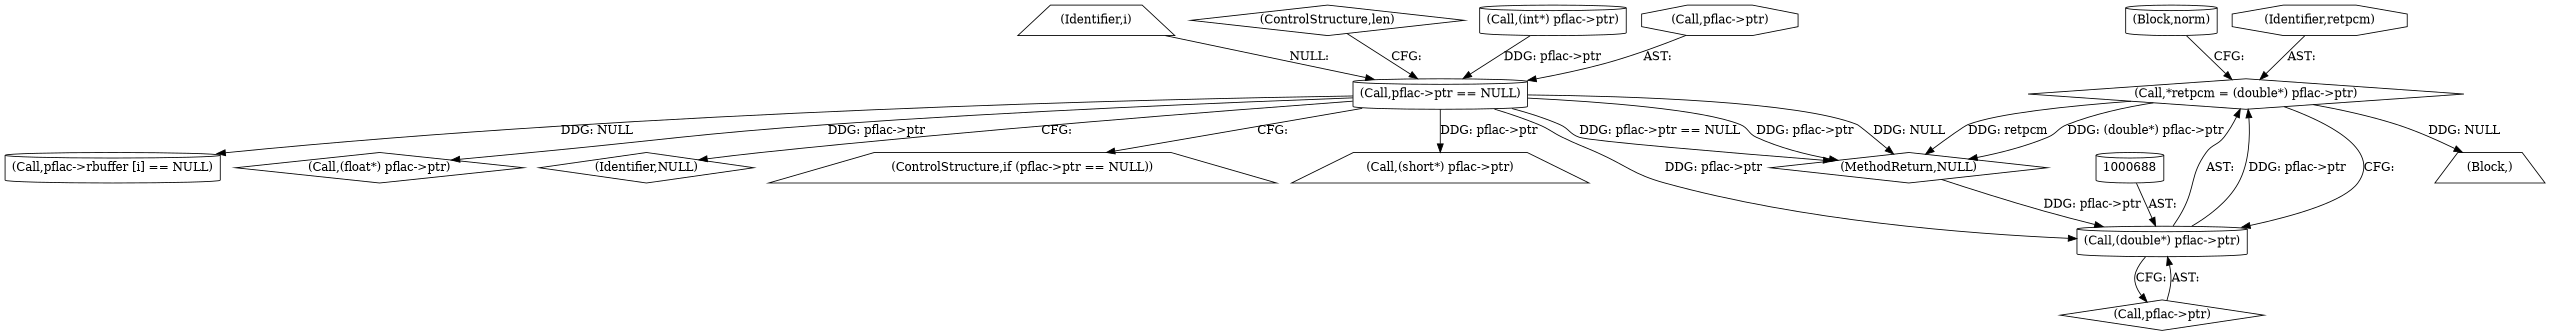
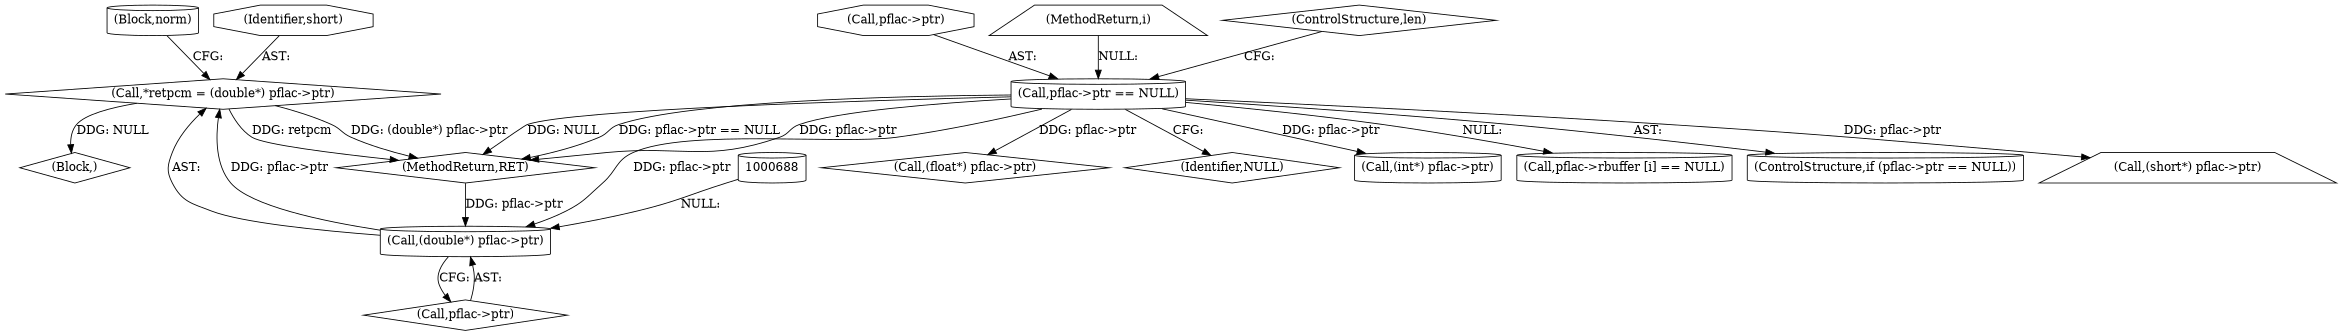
(1096, 20) -> (1098, 20)
(2320, 20) -> (293, 20)
(1500, 55) -> (1260, 130)
(597, 131) -> (1485, 131)
(1275, 131) -> (1650, 131)
(1023, 168) -> (1885, 168)
(1909, 168) -> (465, 168)
(2490, 168) -> (75, 168)
(2359, 181) -> none
(2165, 205) -> (703, 205)
